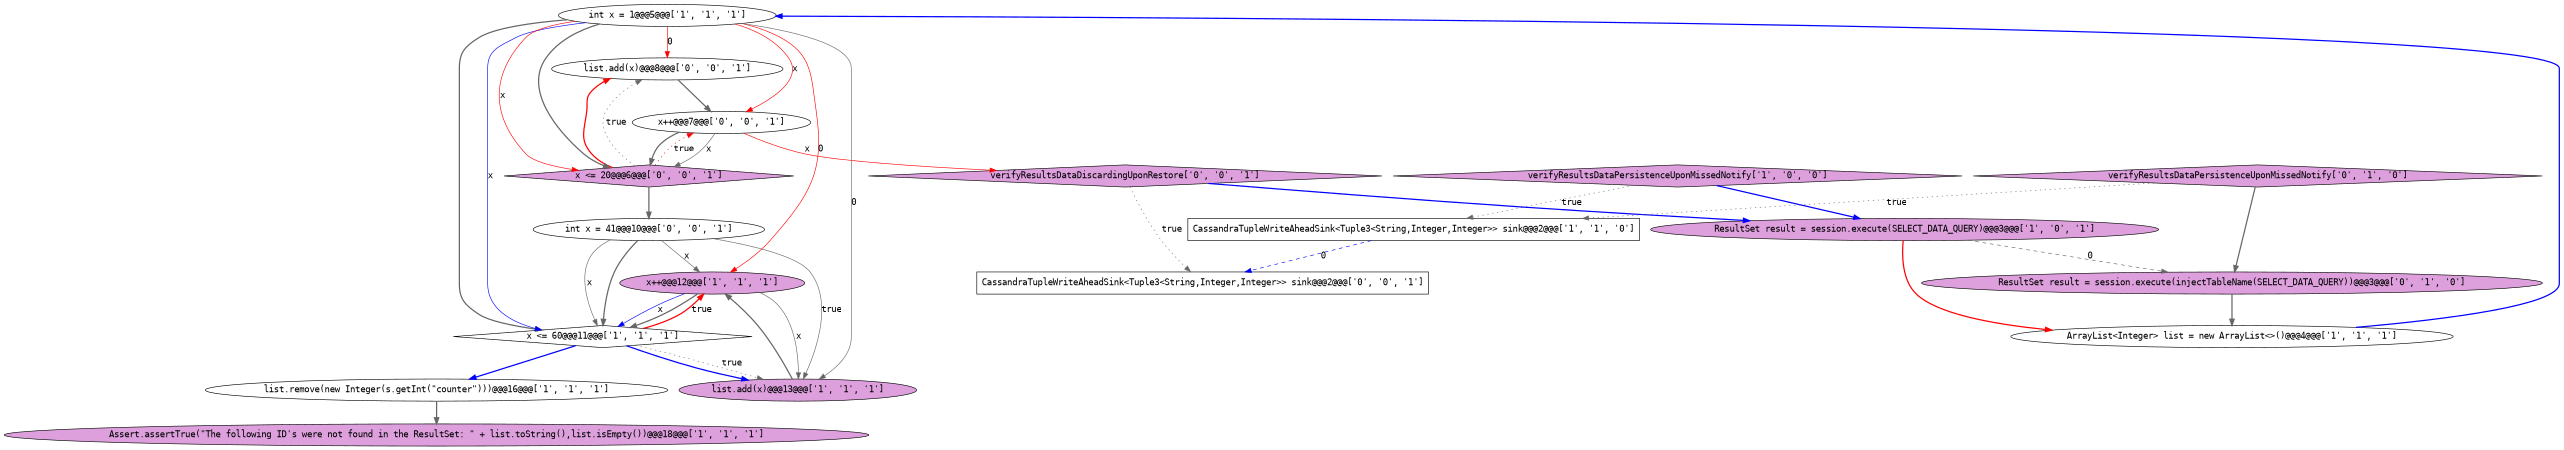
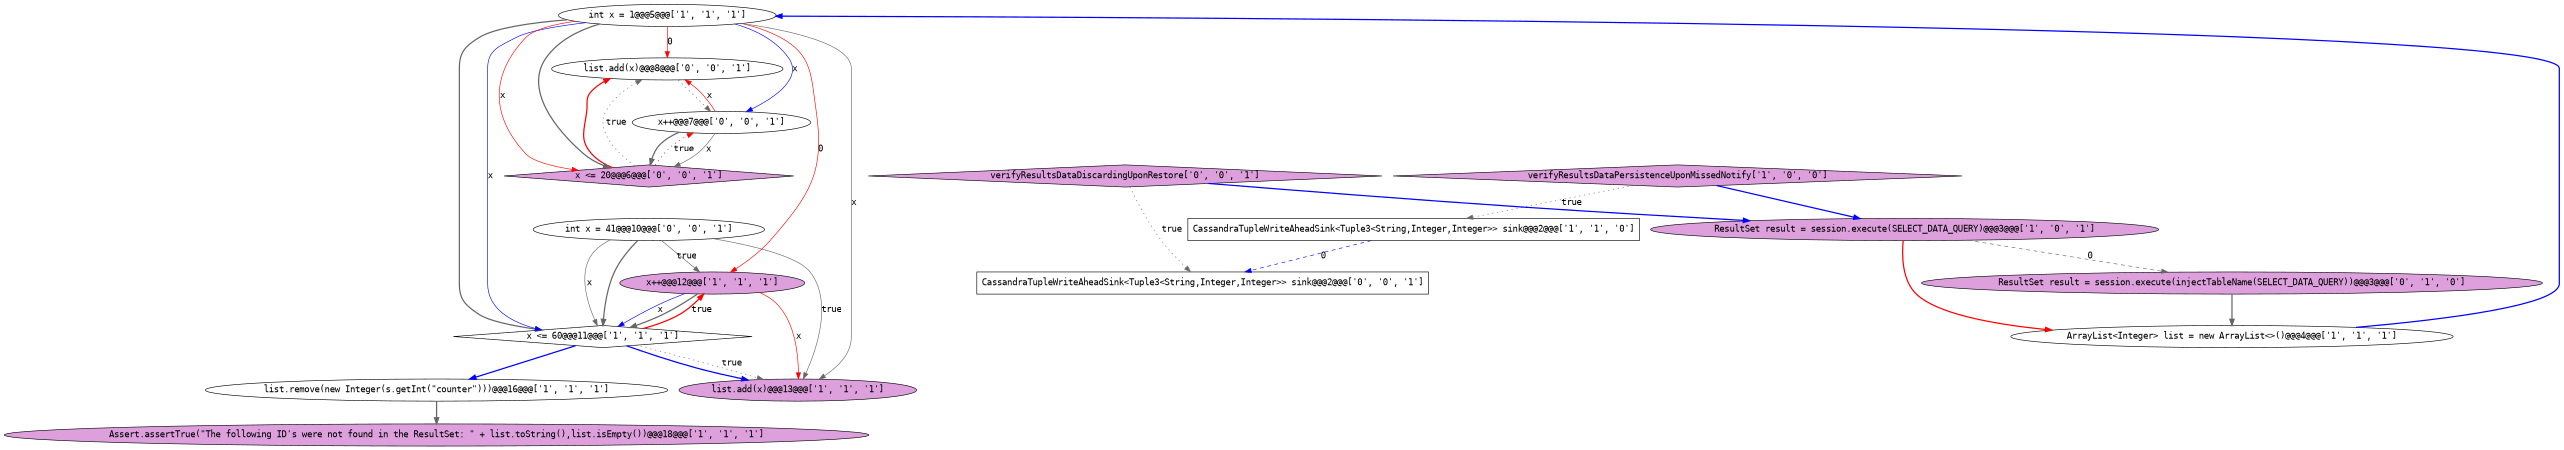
(790, 61) -> (790, 61)
(692, 94) -> (692, 94)
(865, 162) -> (704, 96)
(2258, 176) -> none
(649, 200) -> none
(854, 203) -> (854, 203)
(687, 256) -> (687, 256)
(791, 326) -> (791, 326)
(765, 335) -> none
